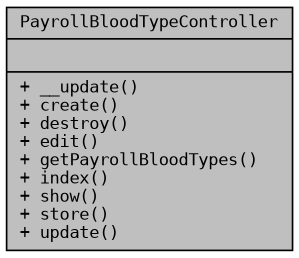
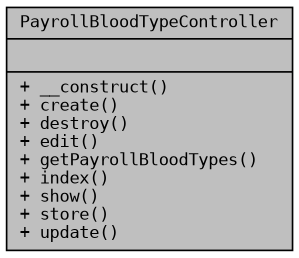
(80, 88) -> (95, 88)
